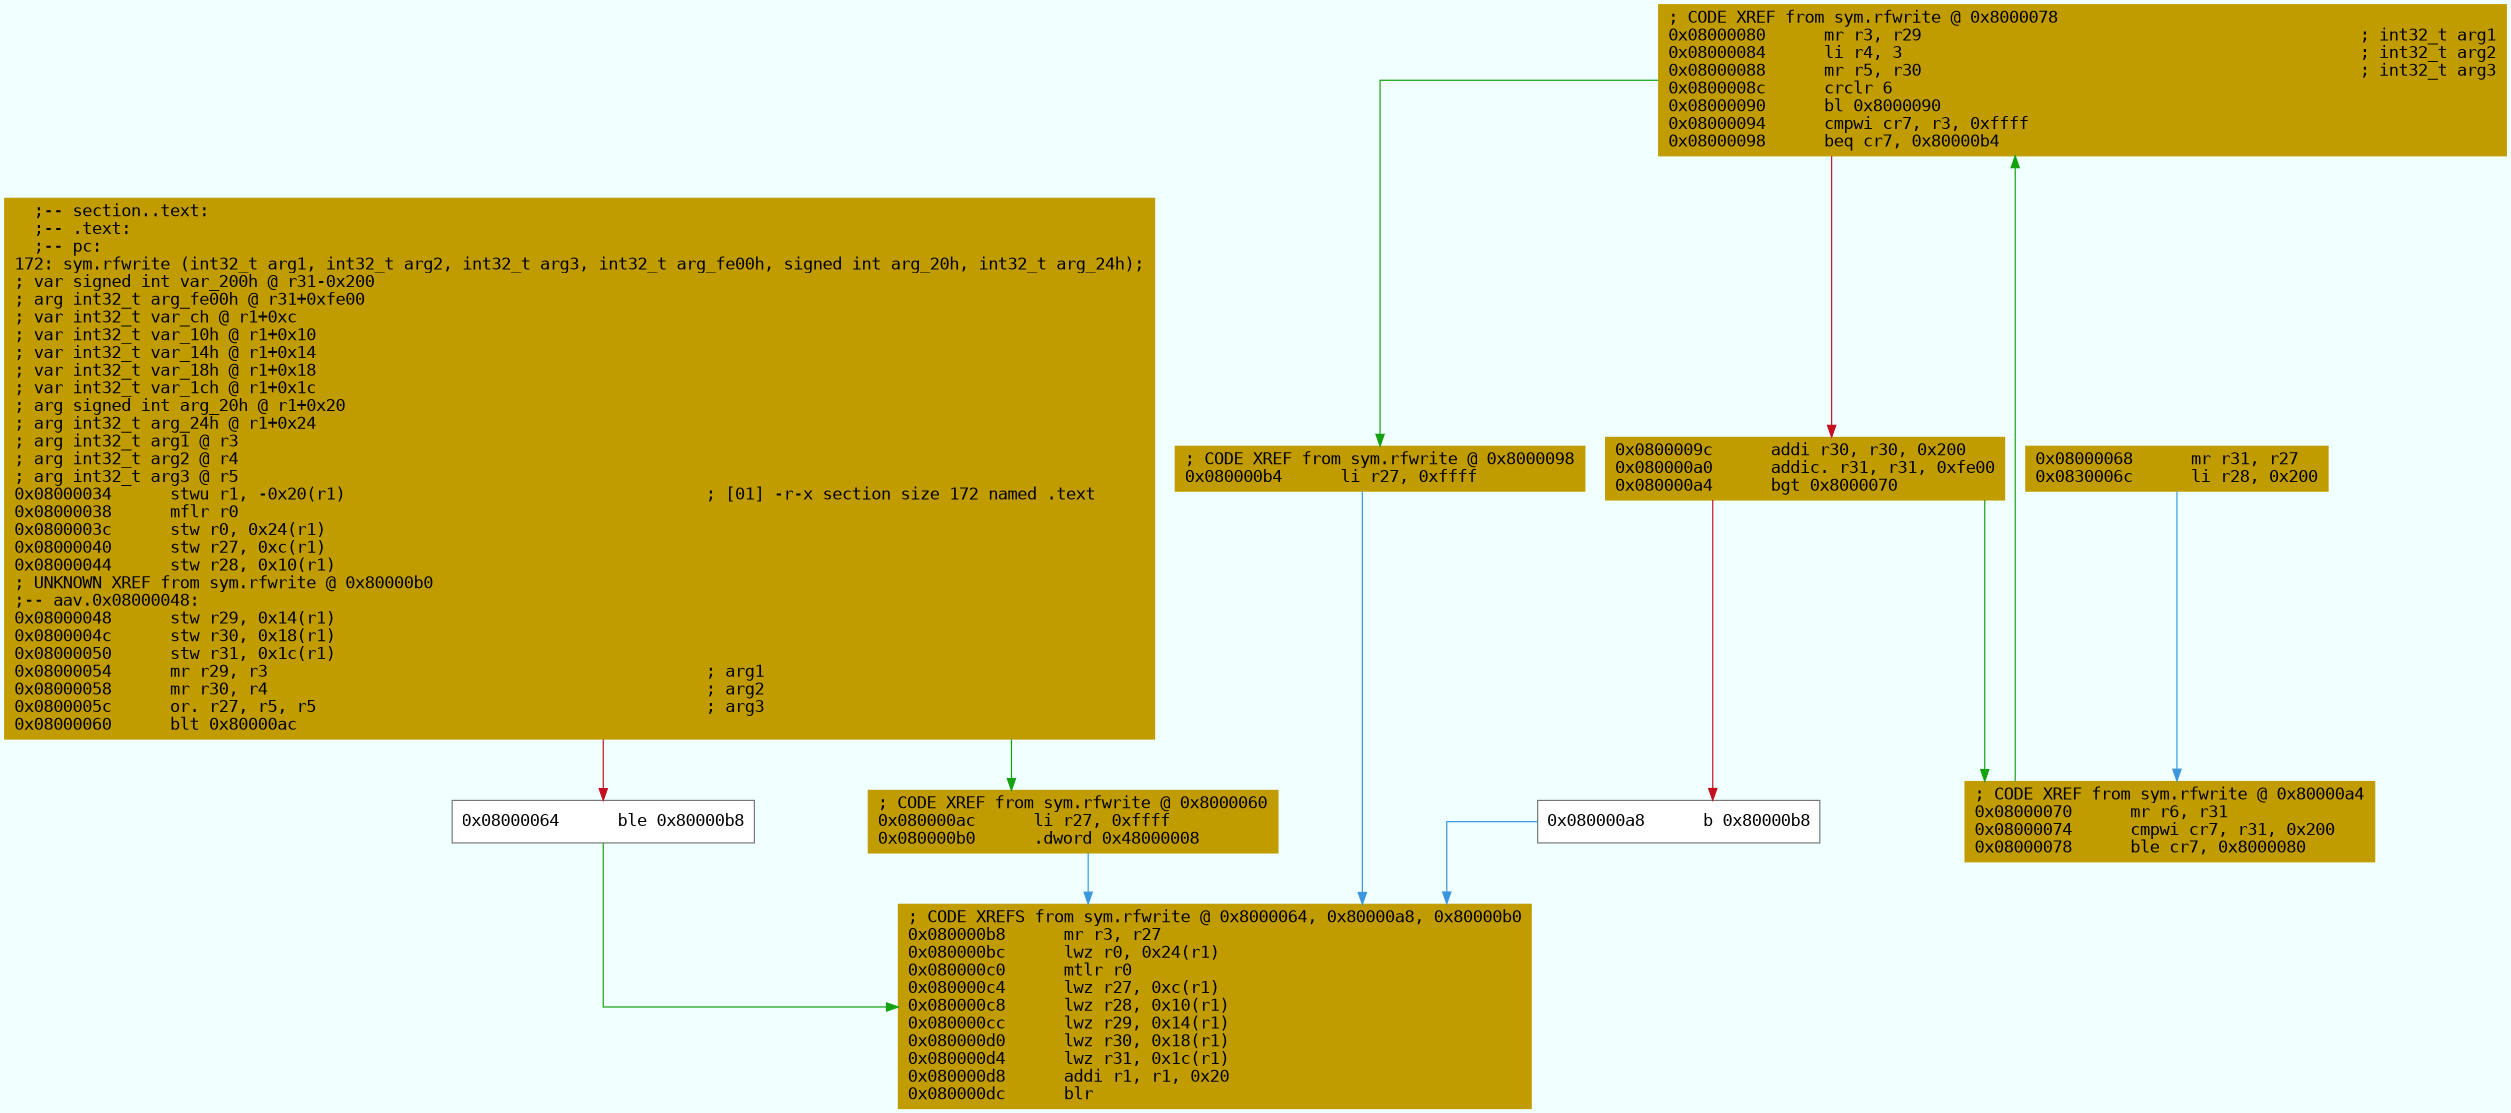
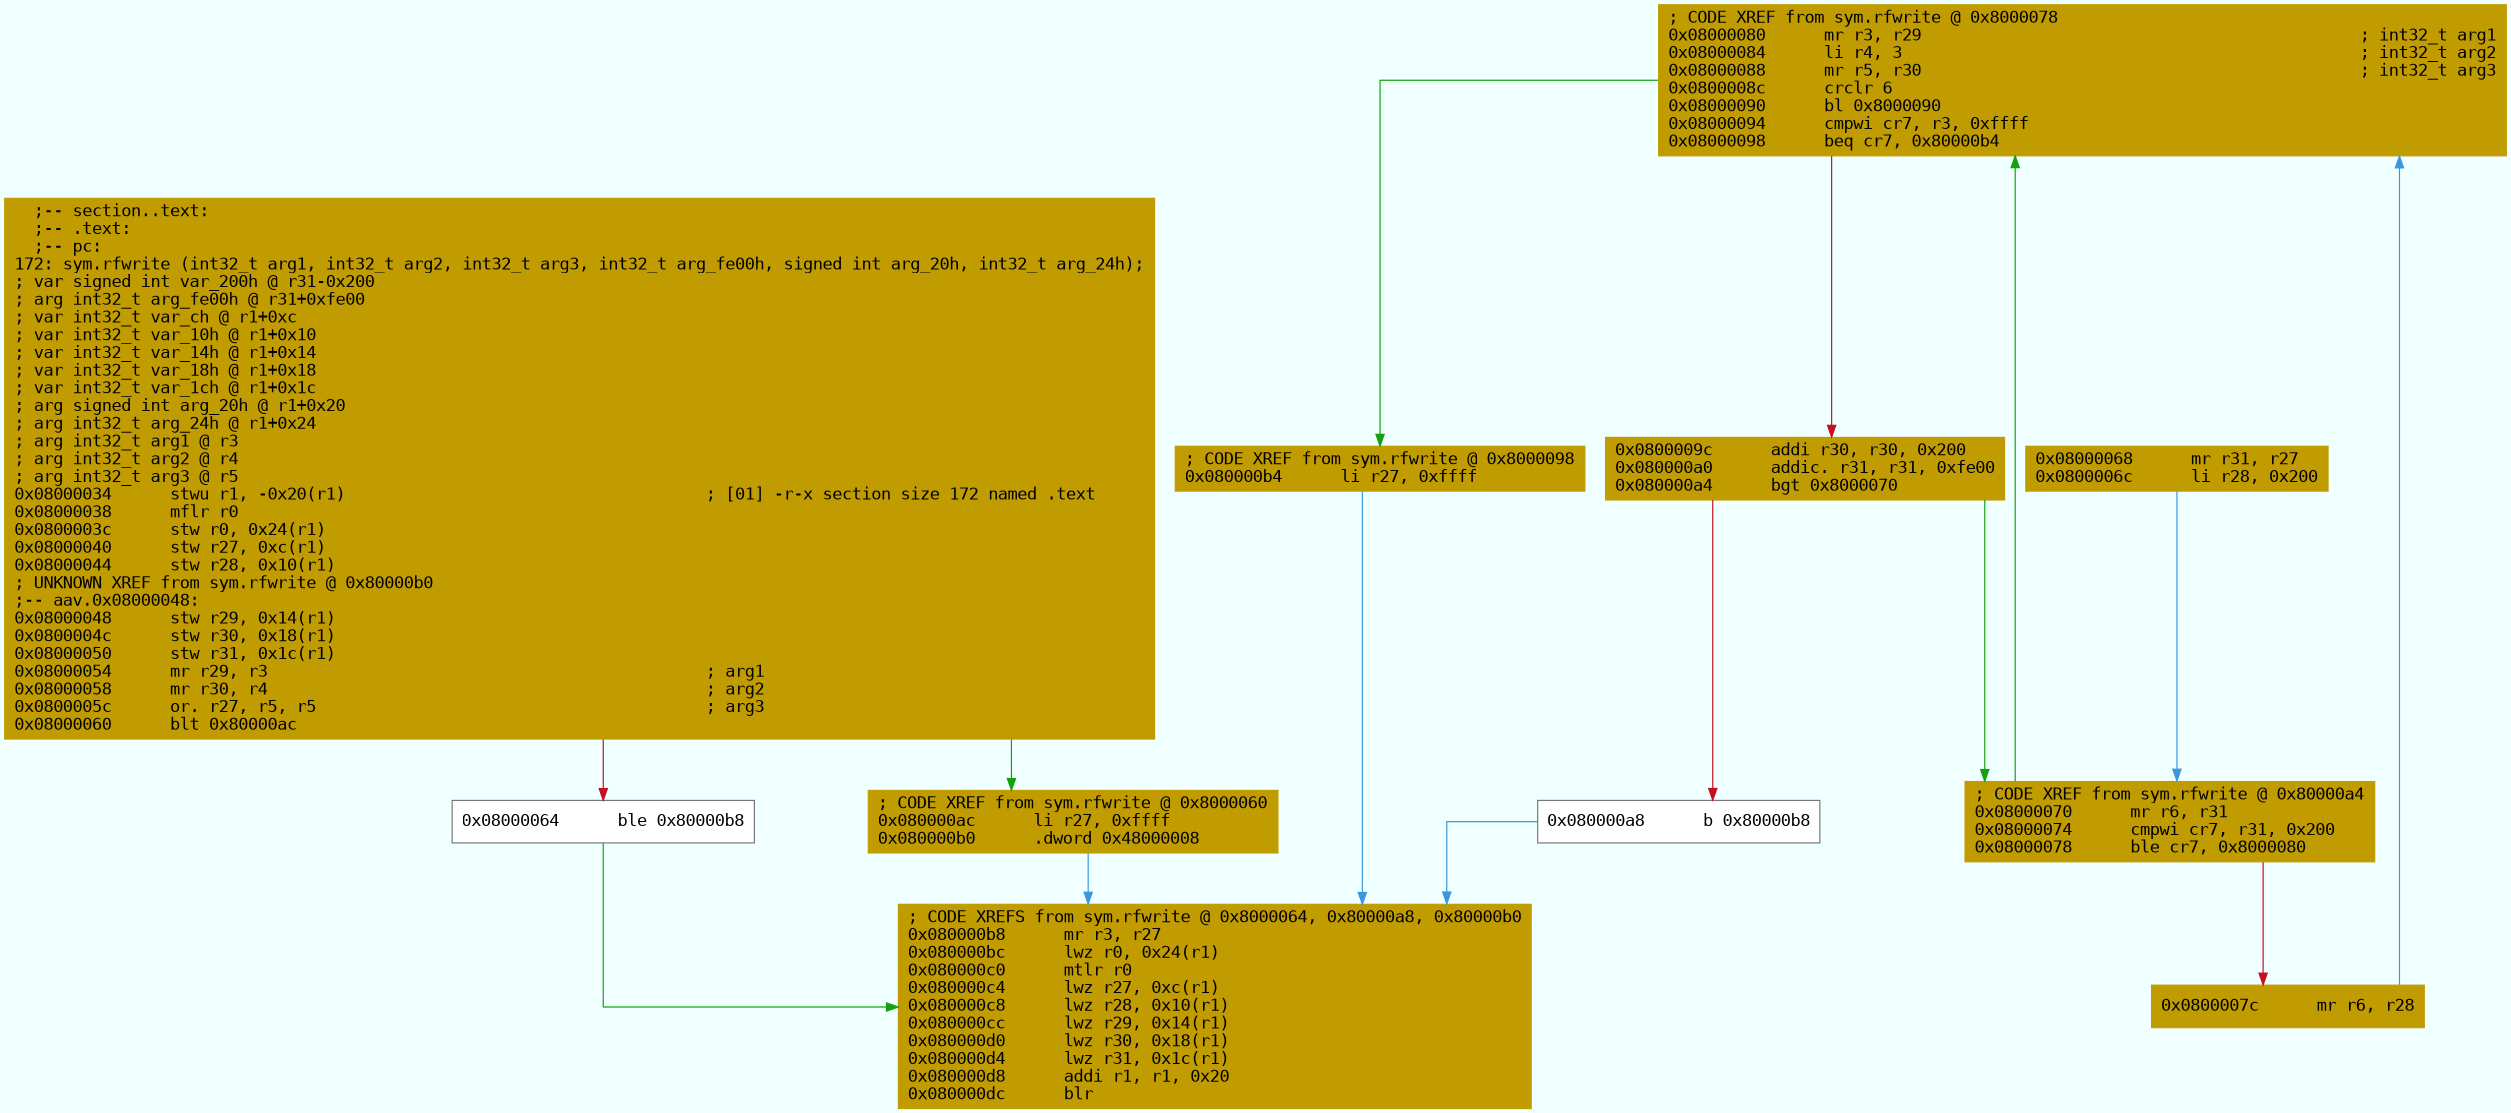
(2177, 469) -> (2177, 469)
none -> (2288, 1006)
